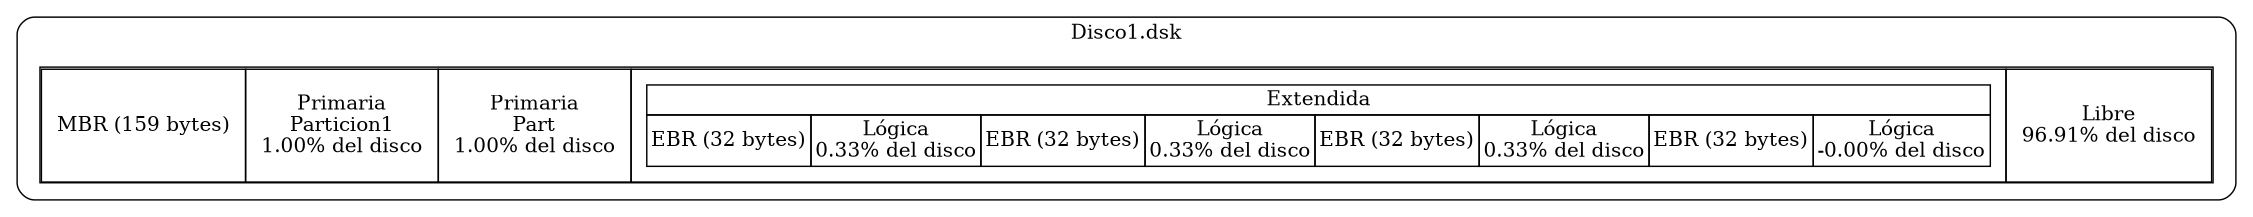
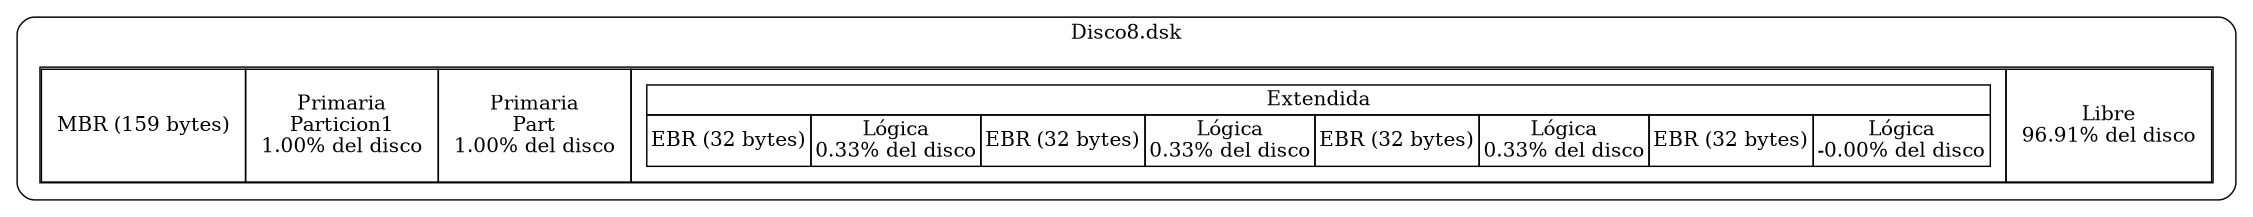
(1127, 34) -> (1127, 34)
